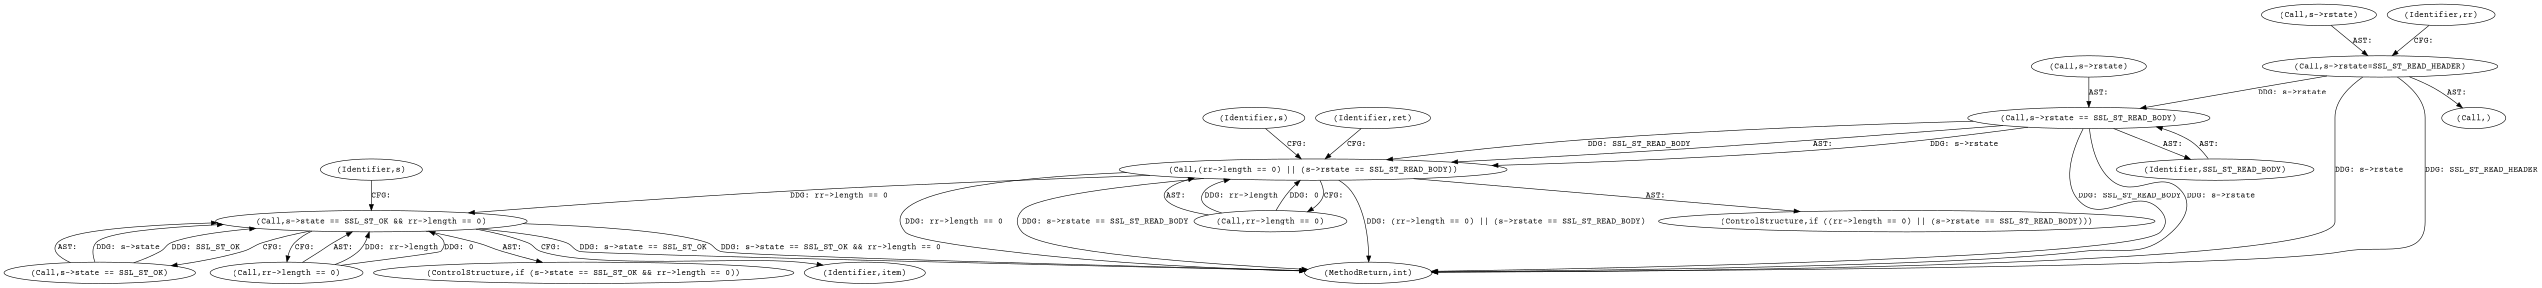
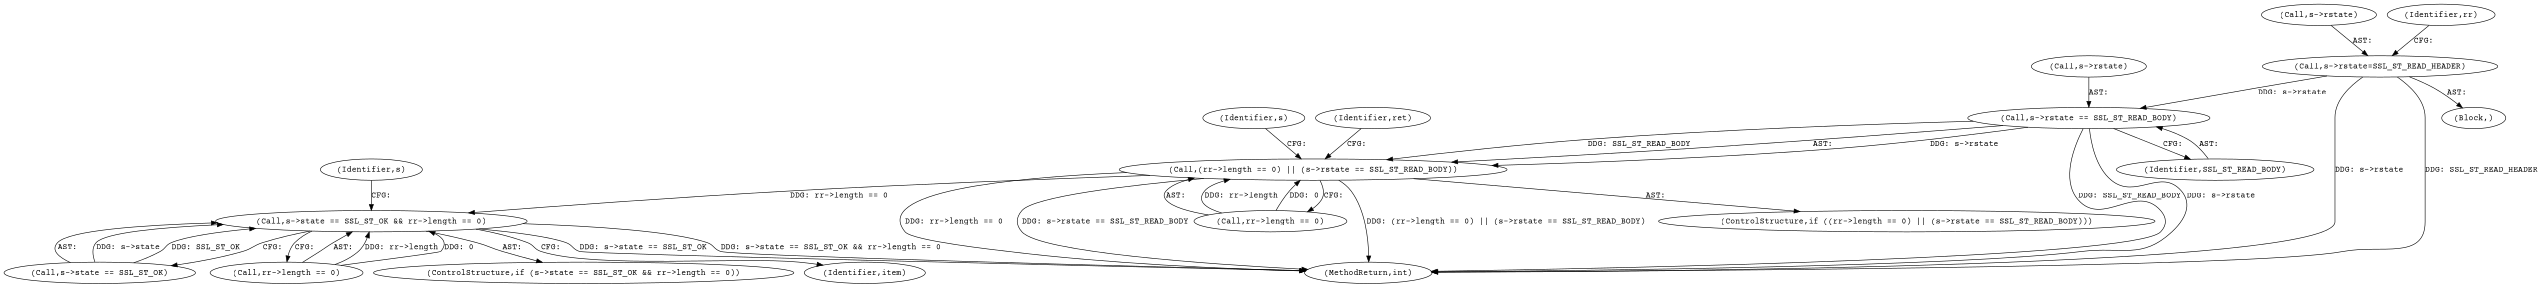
(2474, 118) -> (2474, 118)
(2175, 144) -> (2175, 144)
